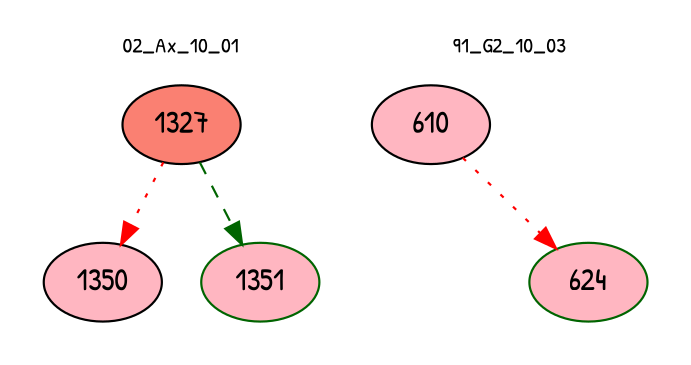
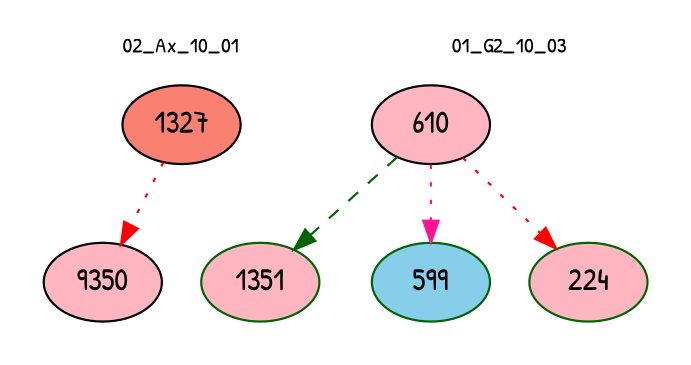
(510, 47) -> (510, 47)
(216, 194) -> (369, 182)
(103, 282) -> (103, 282)
none -> (431, 282)
(588, 282) -> (588, 282)
